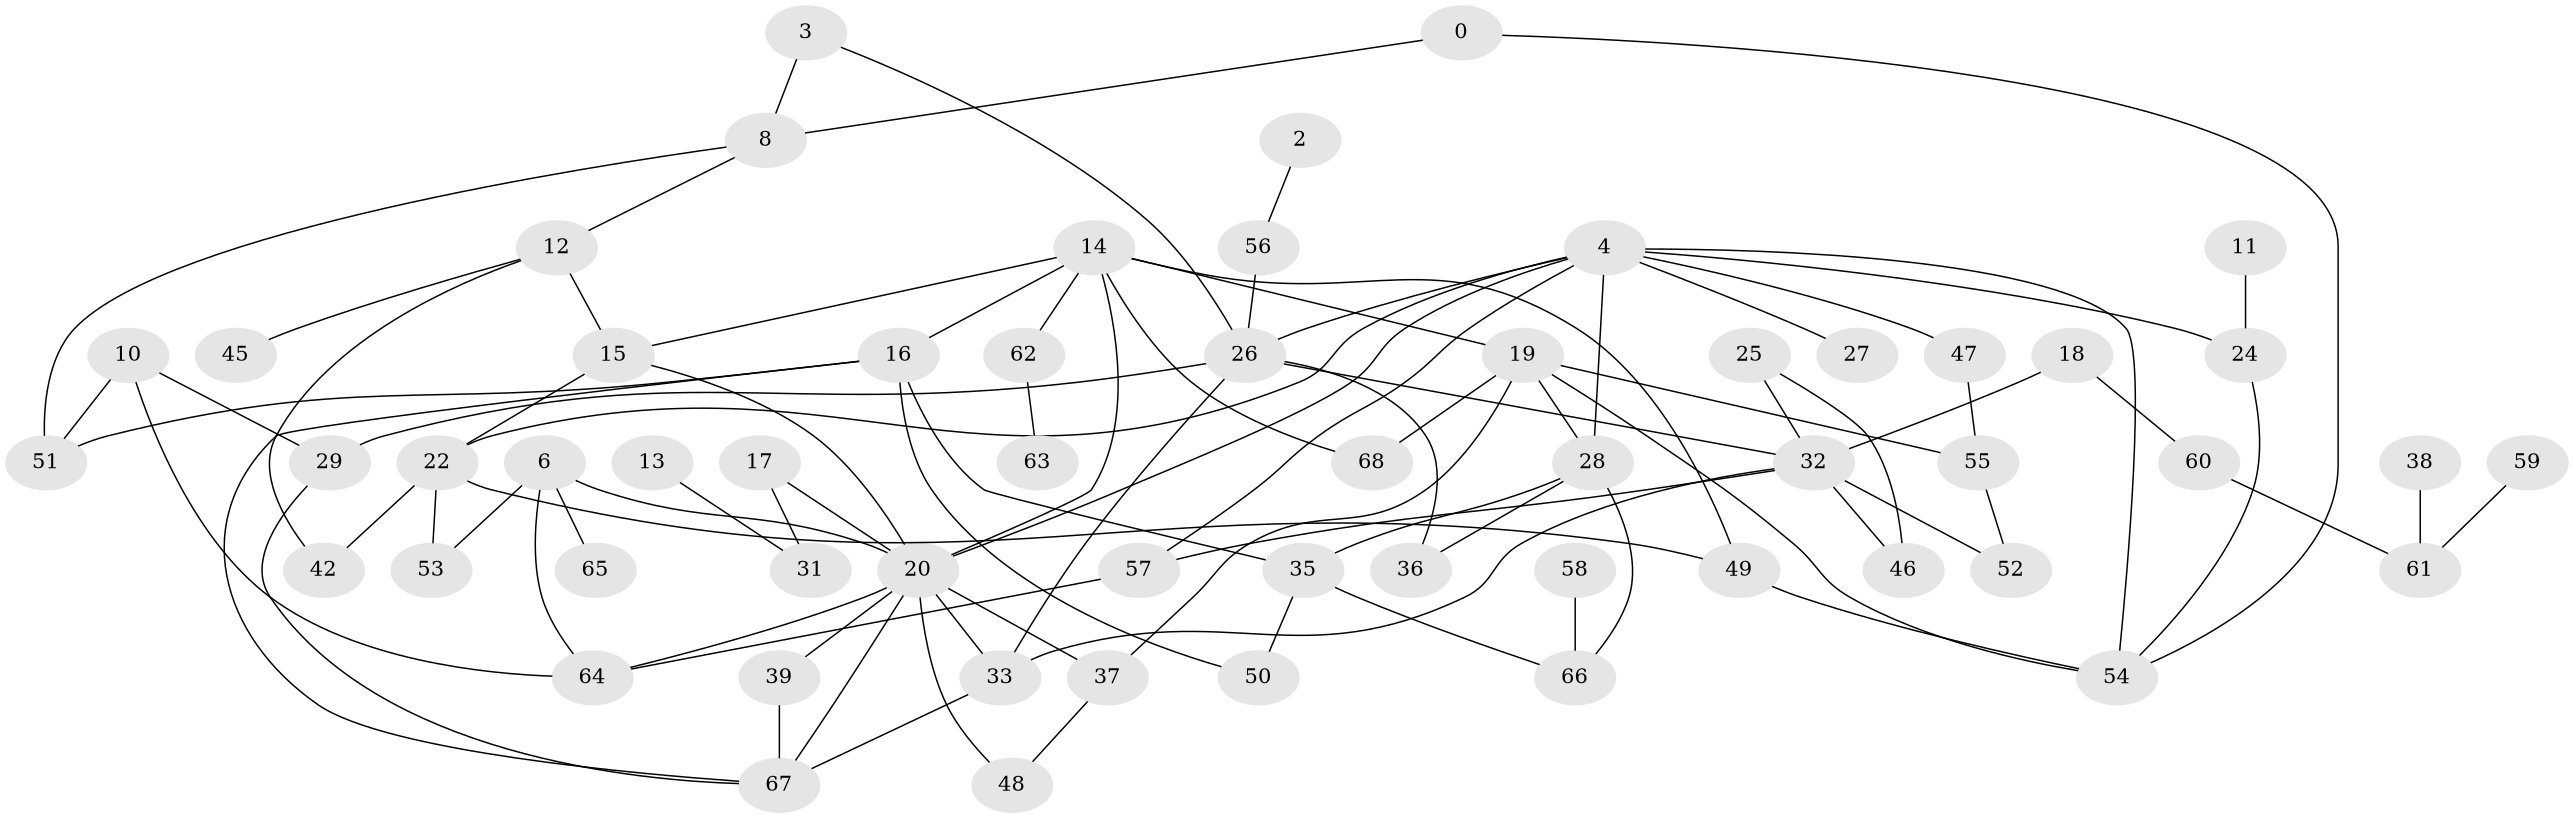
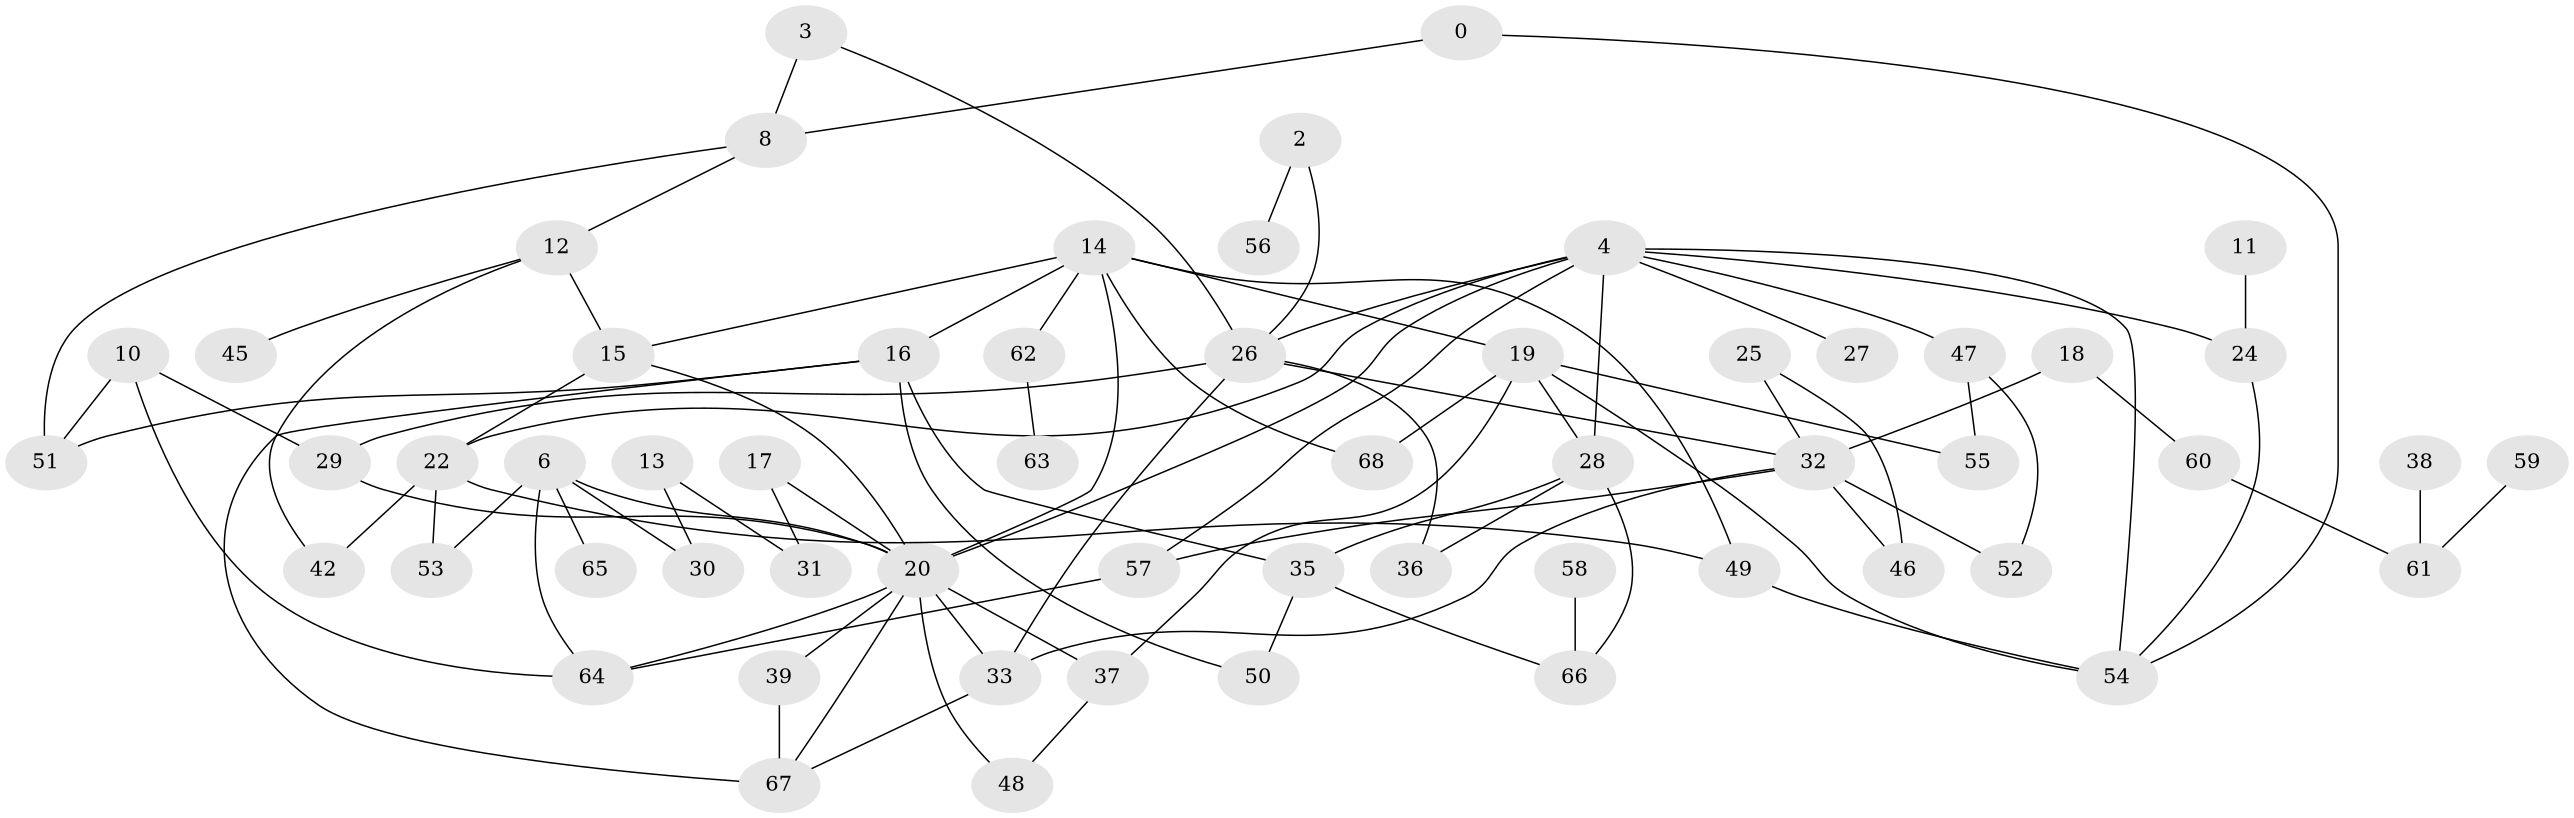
(1252, 301) -> (1317, 257)
(1995, 517) -> (2036, 454)
none -> (703, 570)
(424, 718) -> (557, 516)
